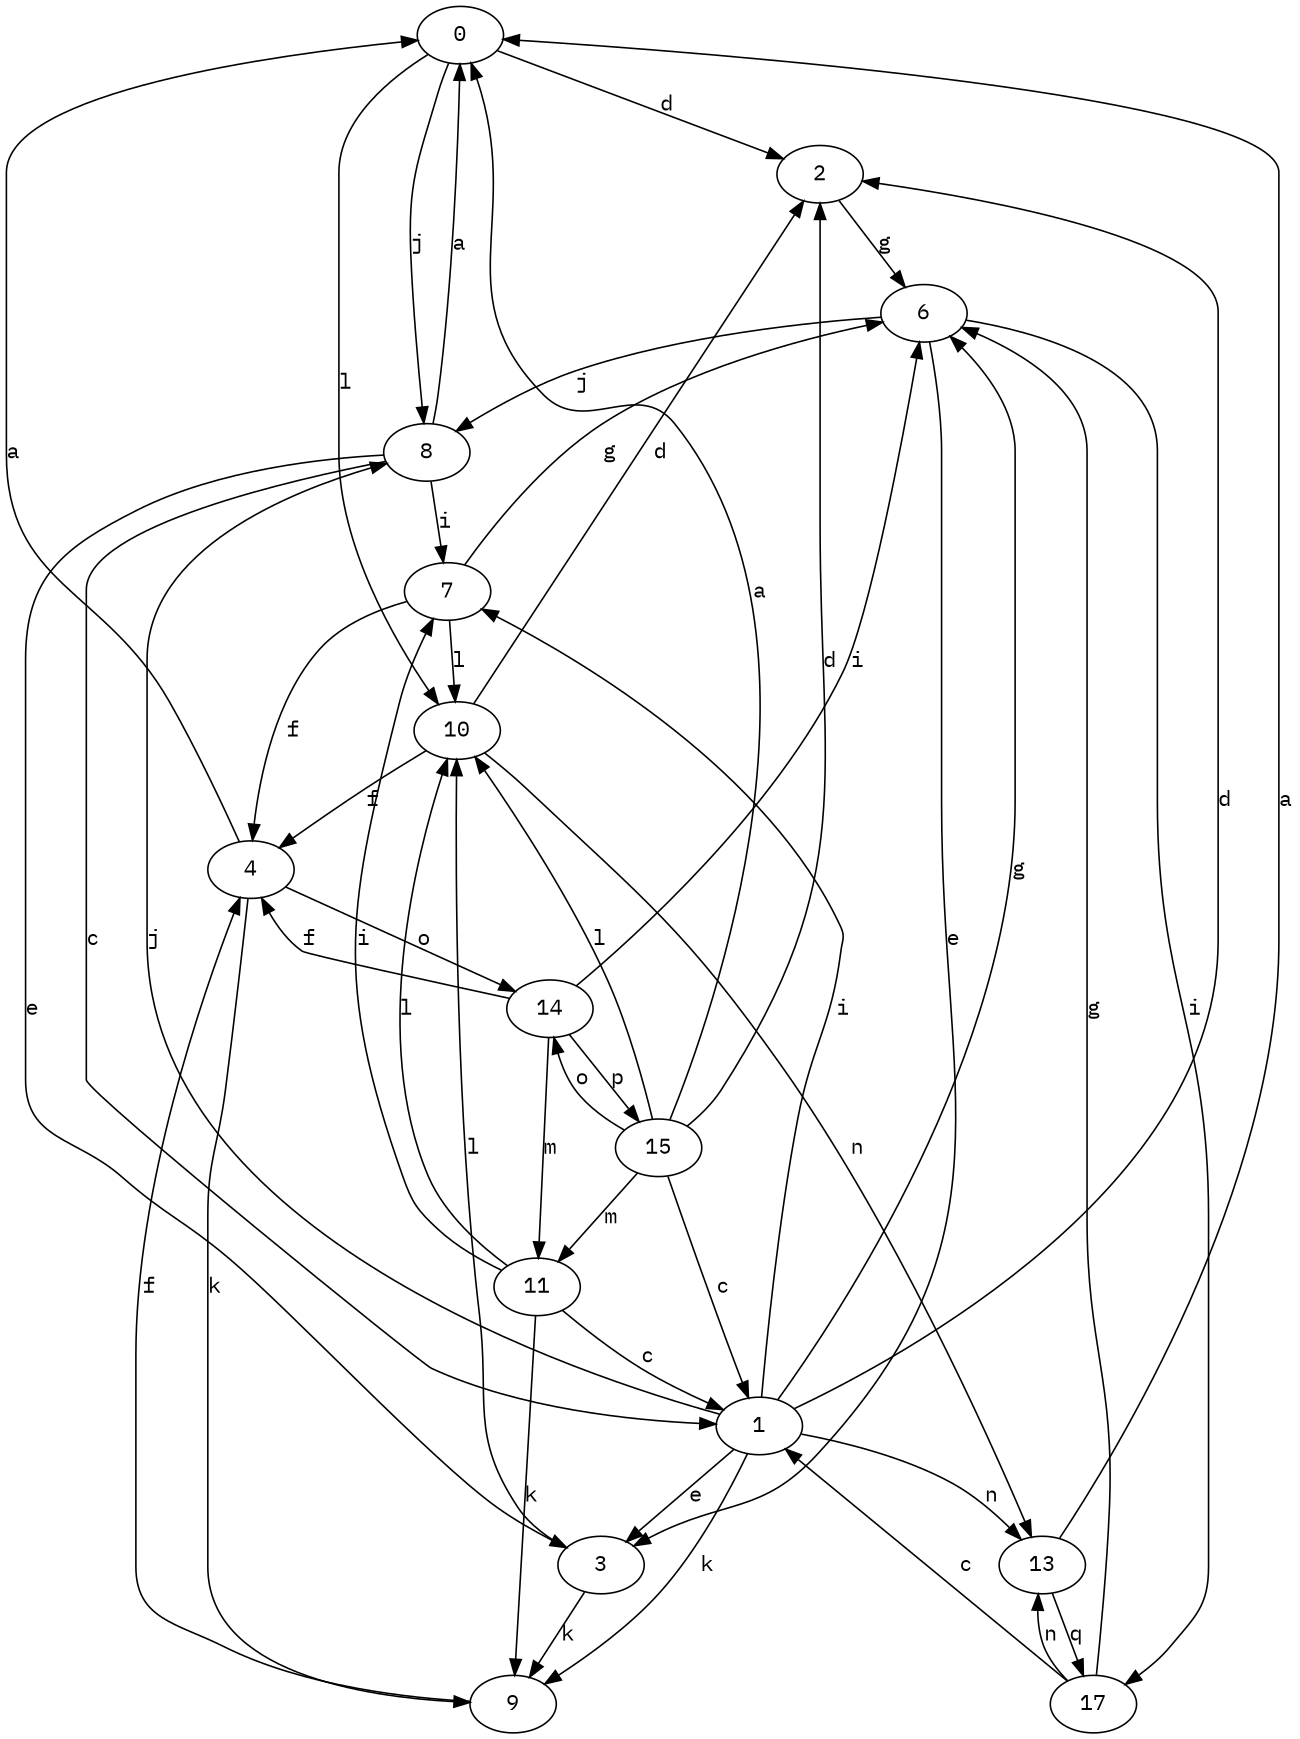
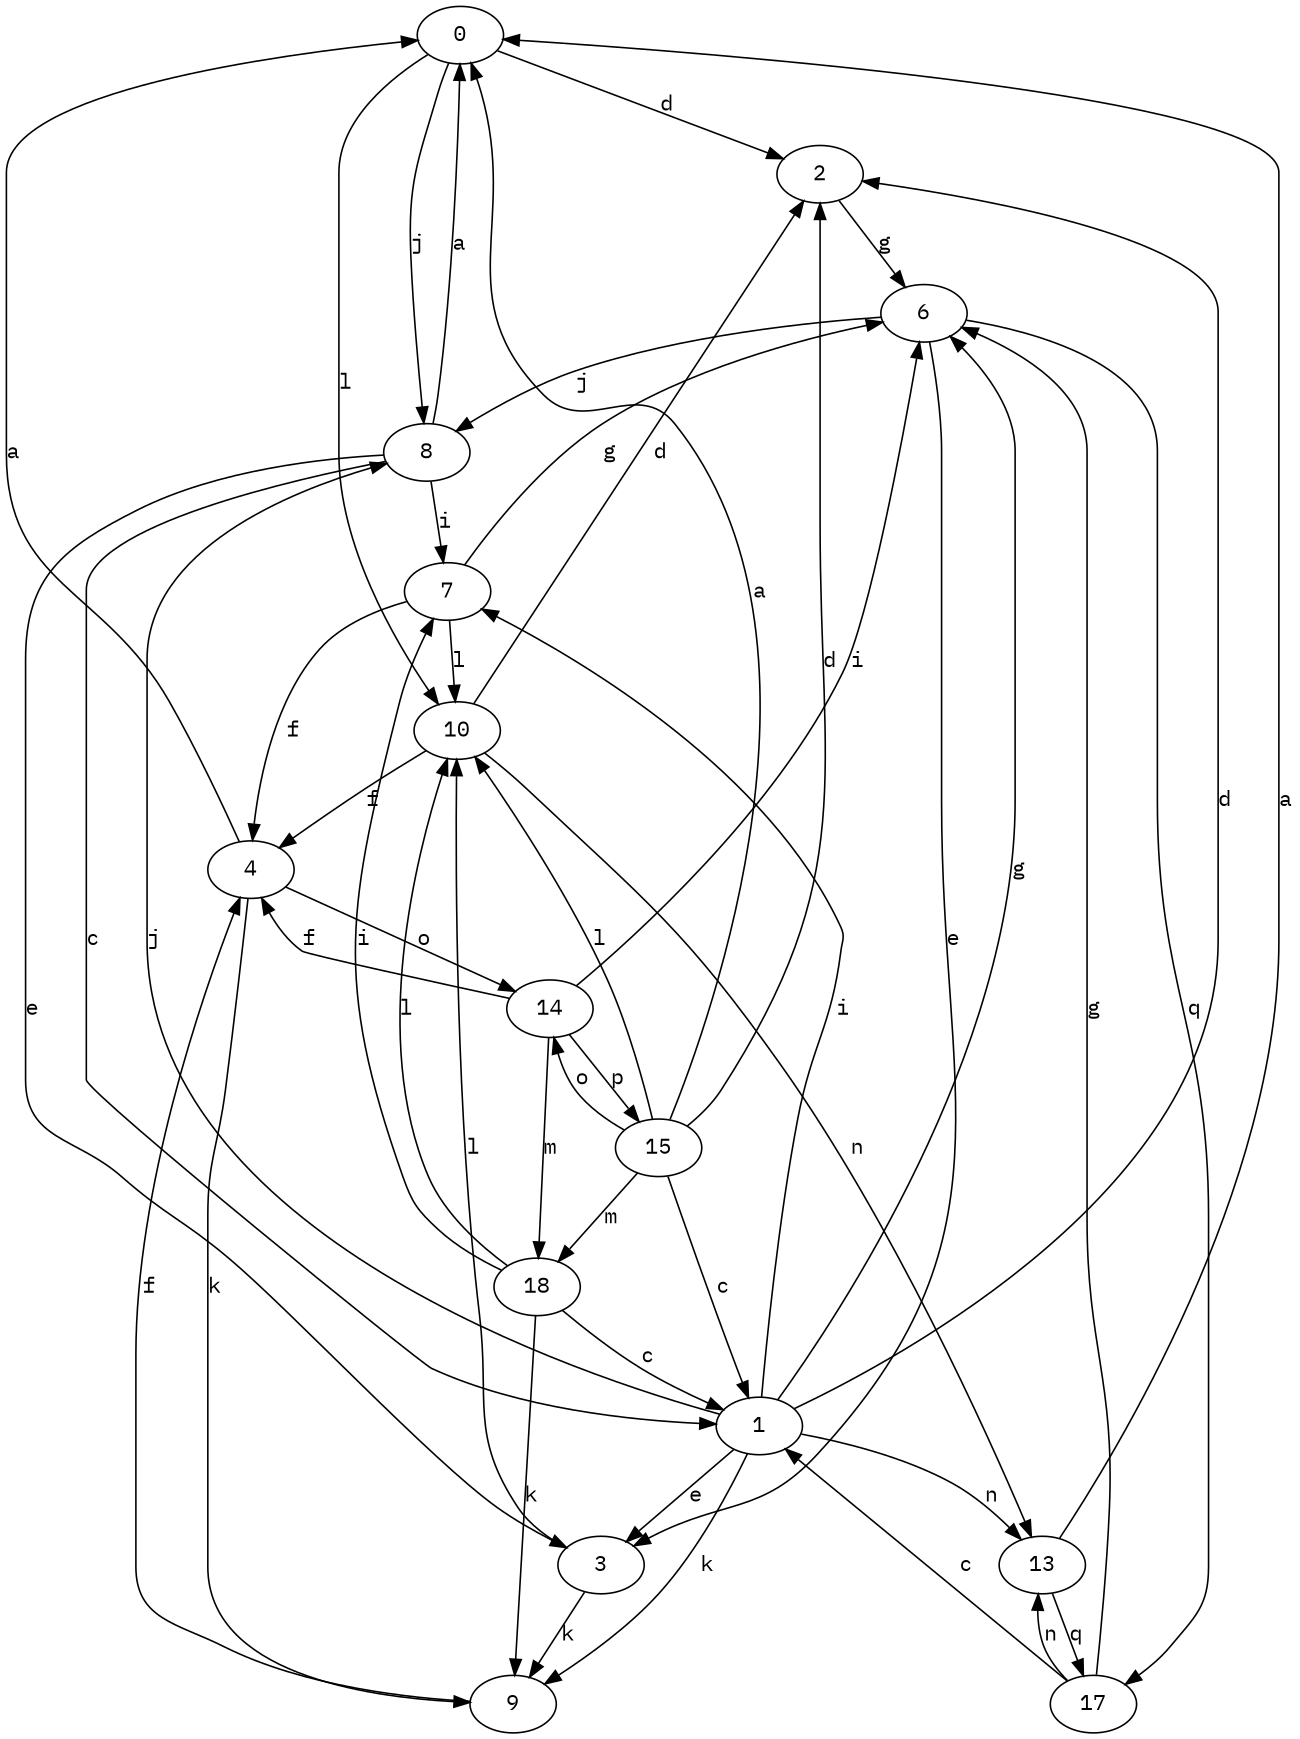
(1195, 1009) -> (1195, 1009)
(537, 1287) -> (537, 1287)
